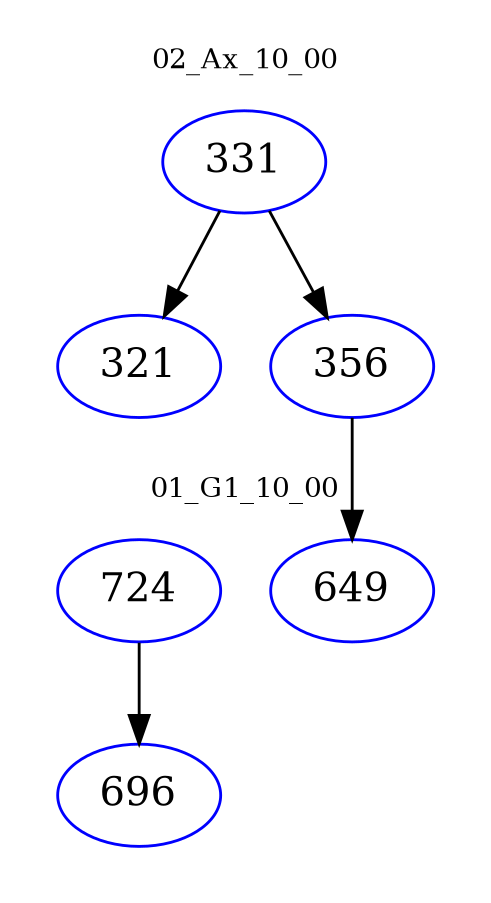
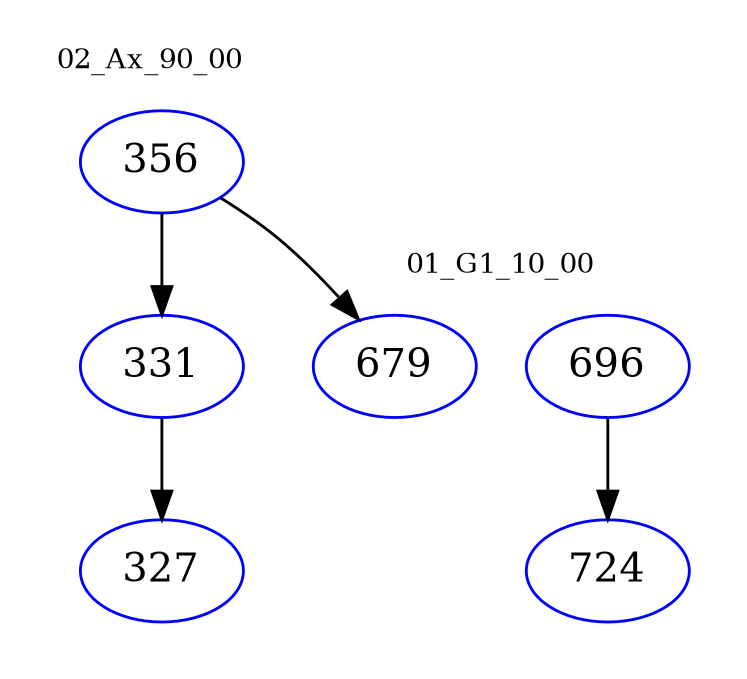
(246, 61) -> (151, 61)
(291, 251) -> (162, 250)
(139, 366) -> (162, 571)
(352, 591) -> (395, 366)
(139, 679) -> (608, 455)
